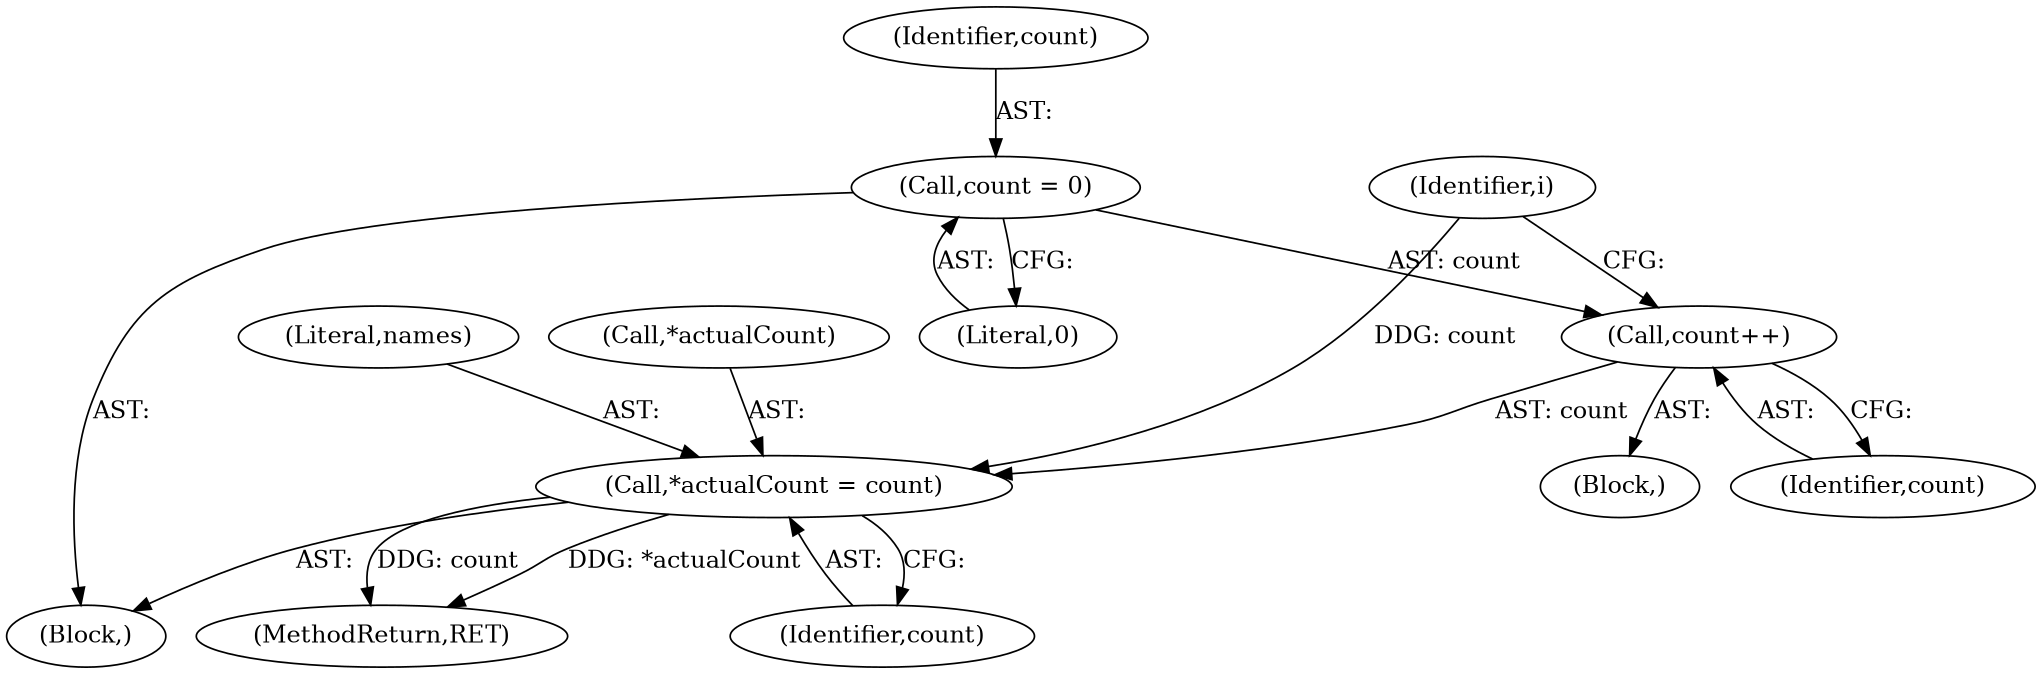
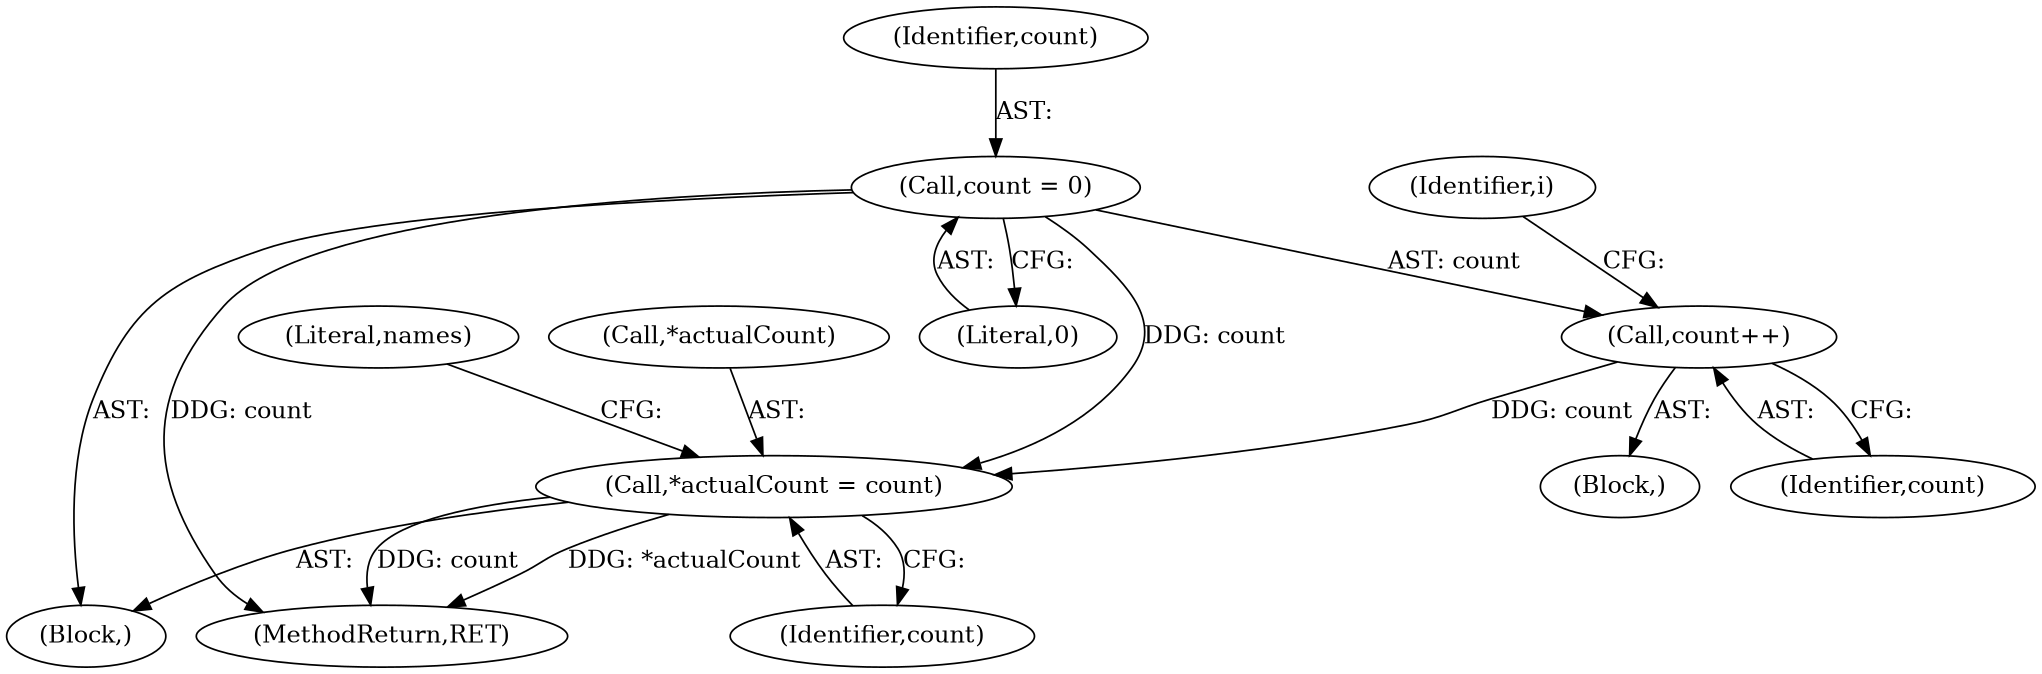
none -> (362, 242)
(1250, 390) -> (1135, 362)
(636, 412) -> (636, 412)
(1562, 412) -> (1562, 412)
